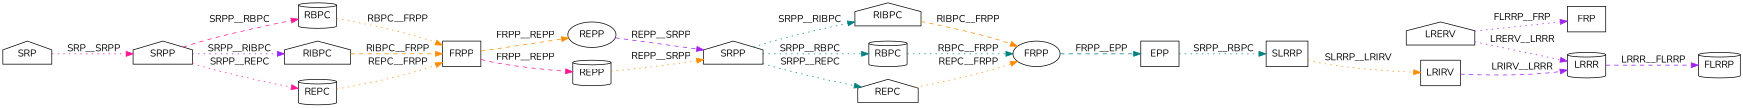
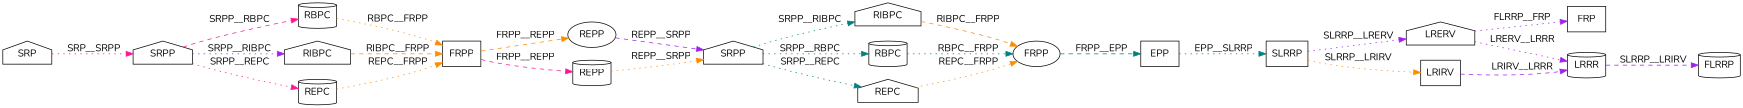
none -> (1353, 46)
(1223, 49) -> (1223, 49)
(1652, 60) -> (1652, 60)
